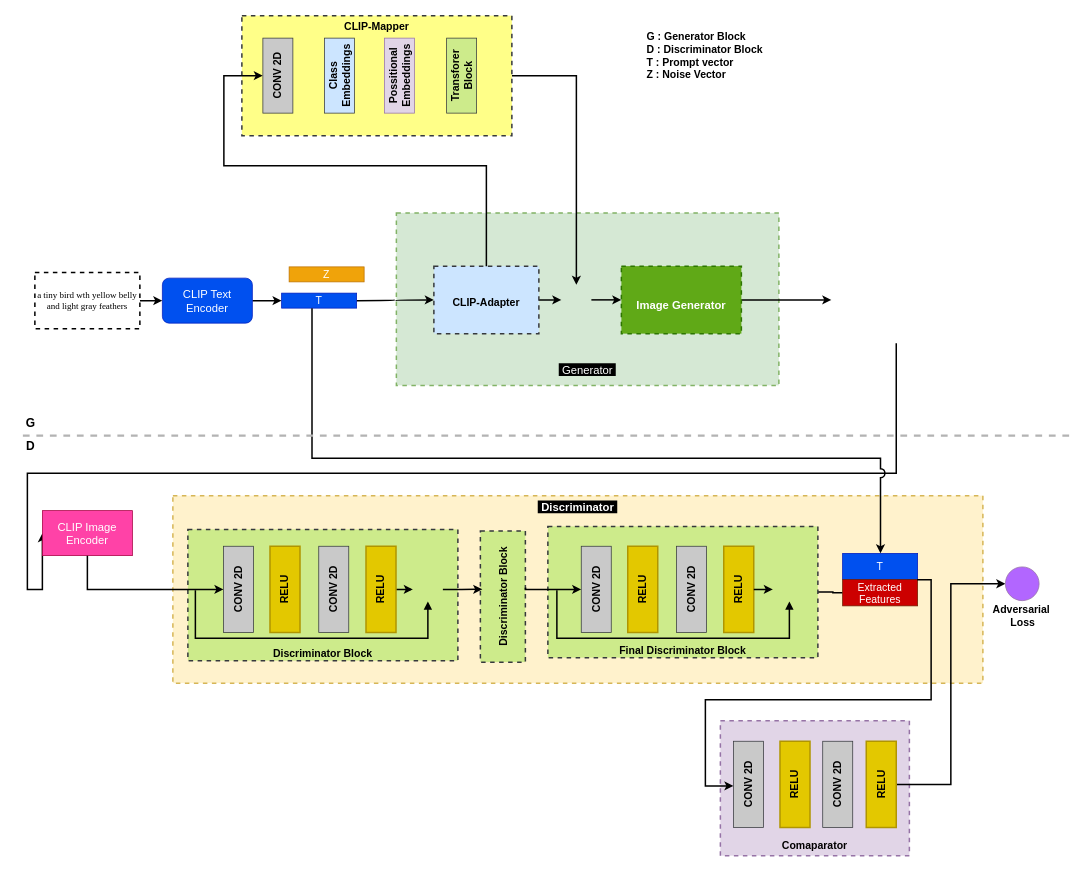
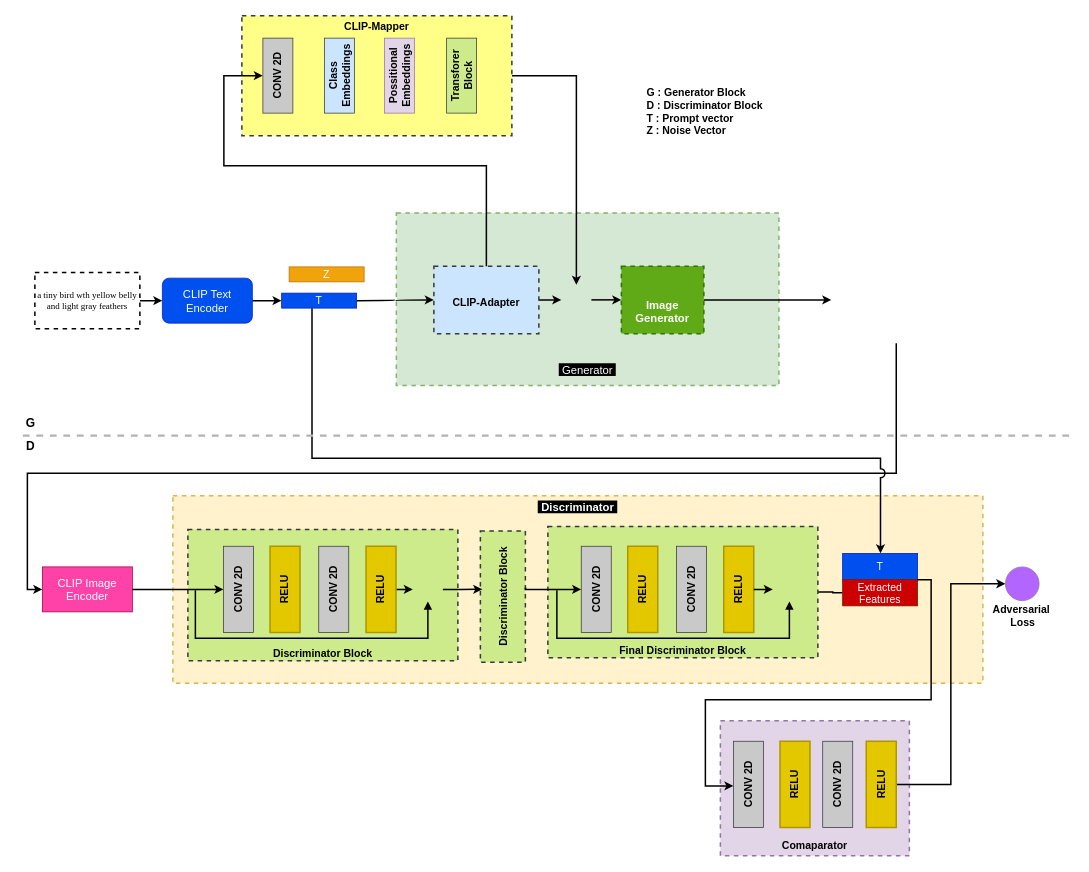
(713, 55) -> (713, 111)
(681, 300) -> (663, 300)
(87, 533) -> (87, 589)
